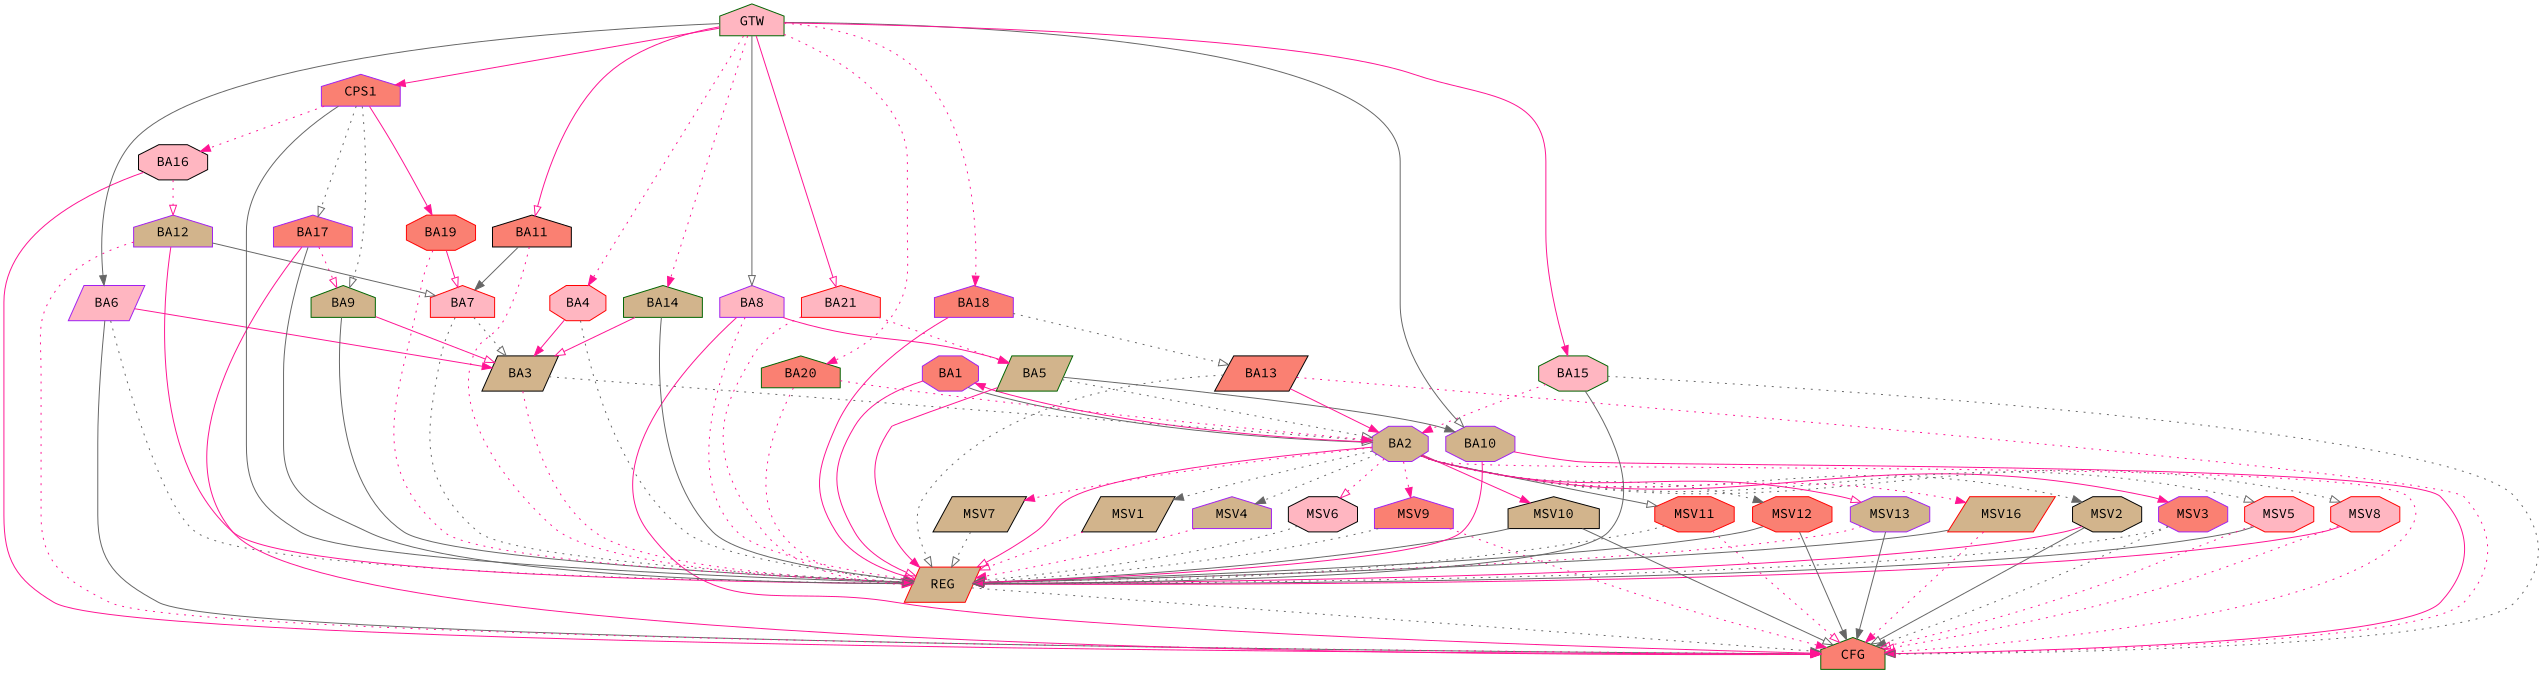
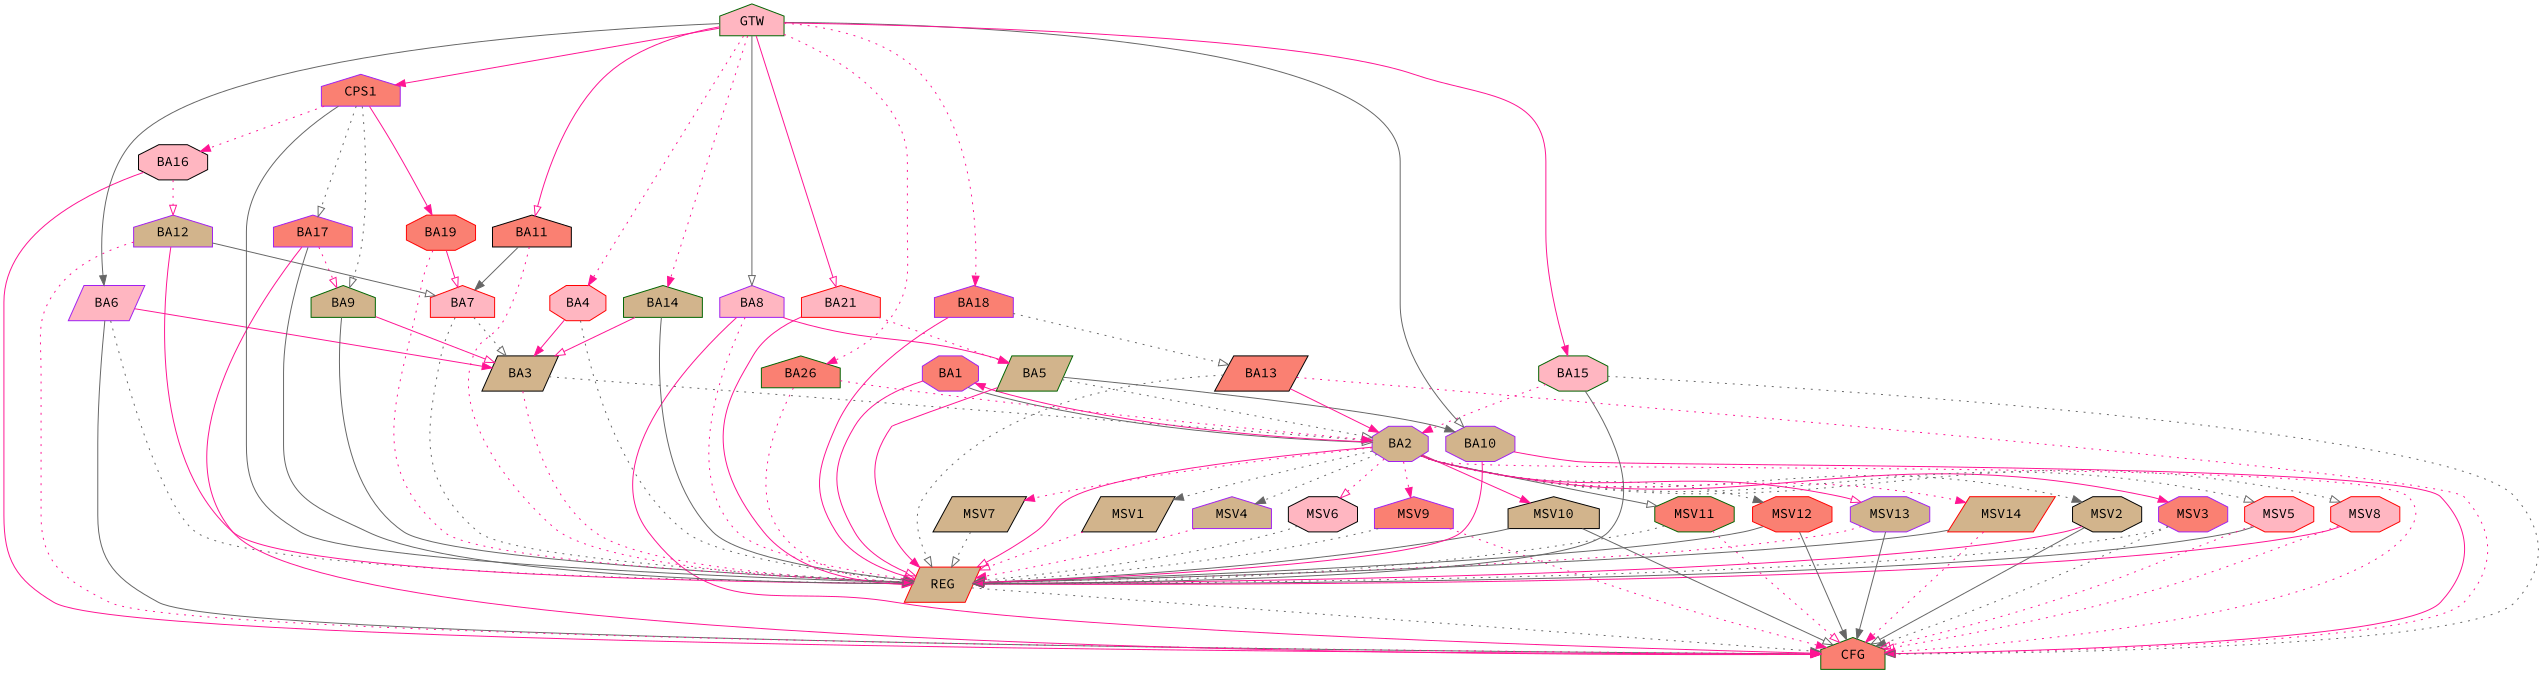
(801, 374) -> (801, 374)
(736, 488) -> (736, 488)
(1694, 514) -> (1694, 514)
(2002, 514) -> (2002, 514)
